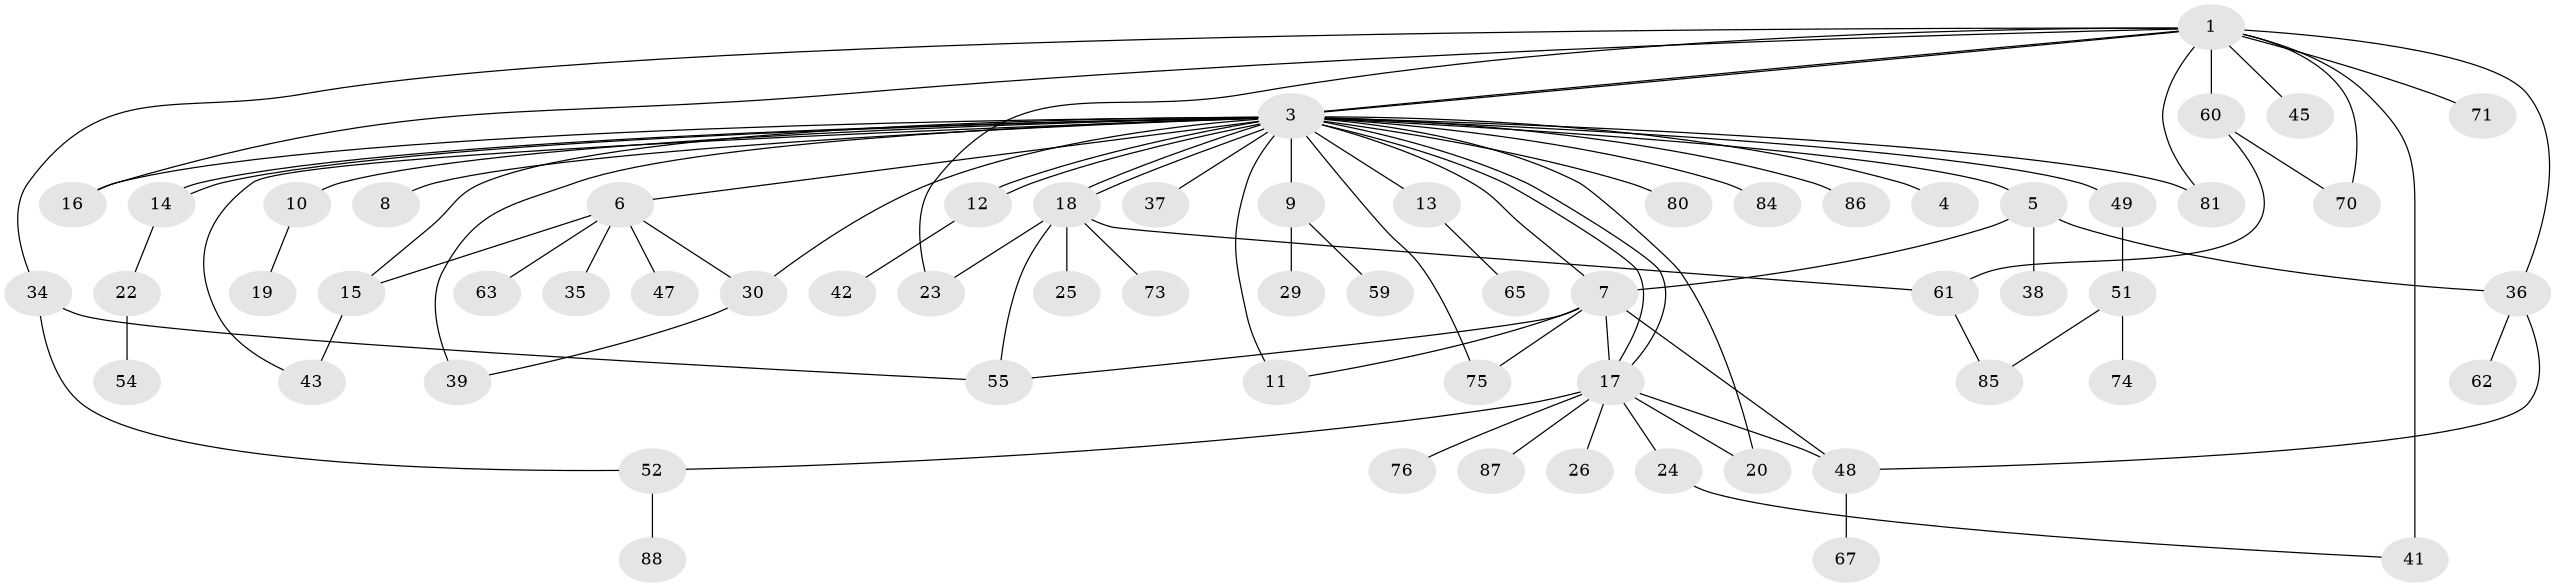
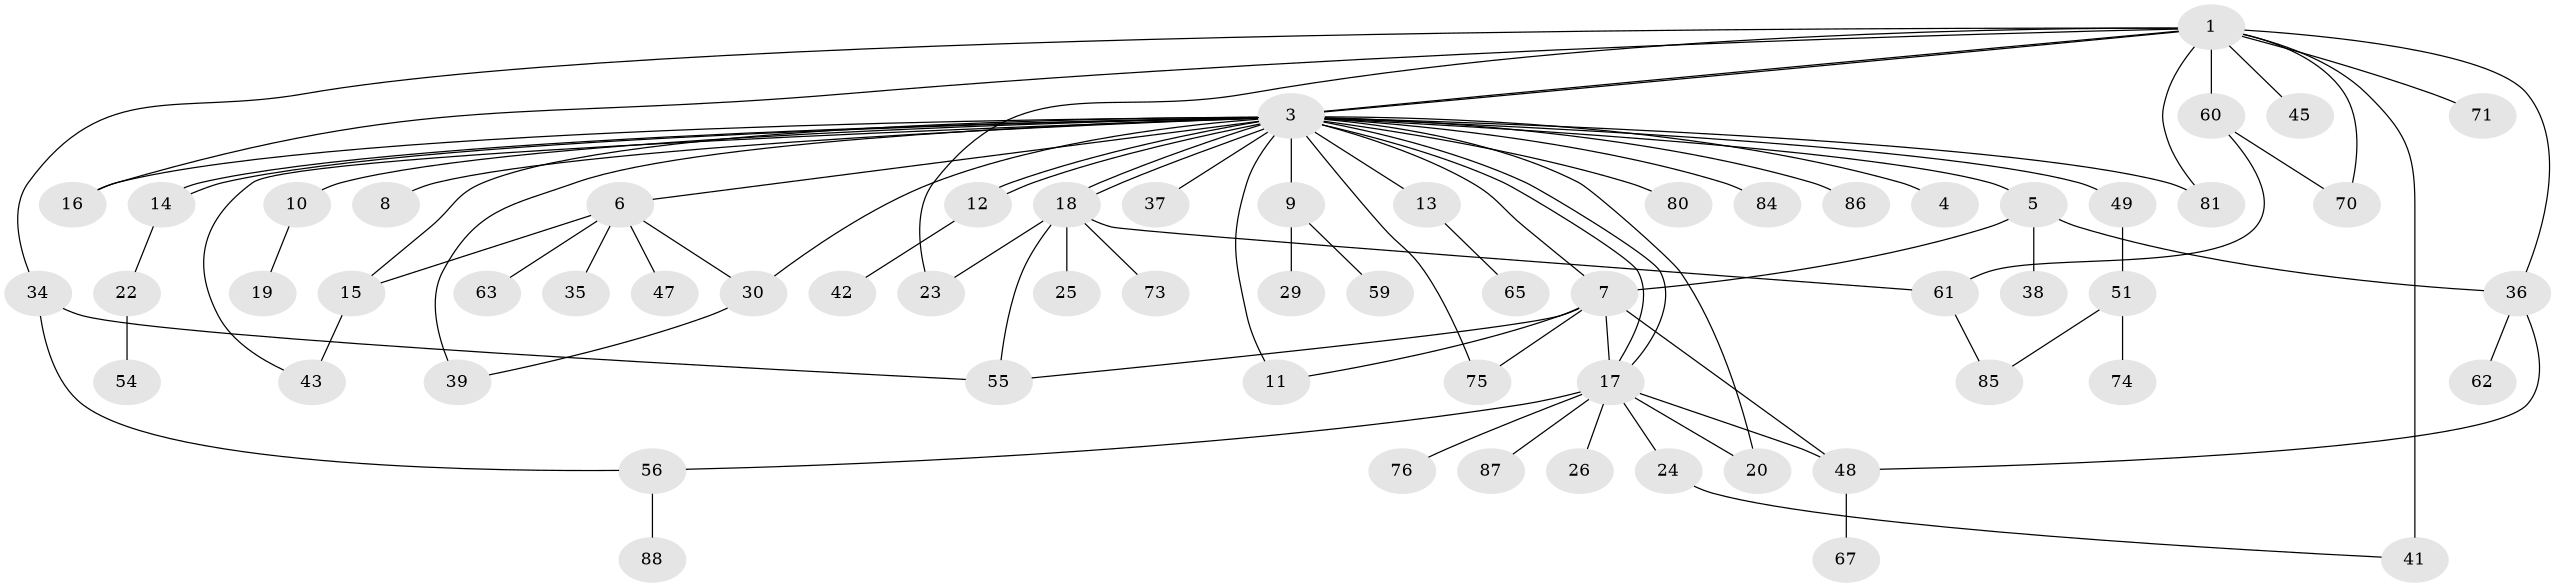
(652, 471) -> (652, 471)
